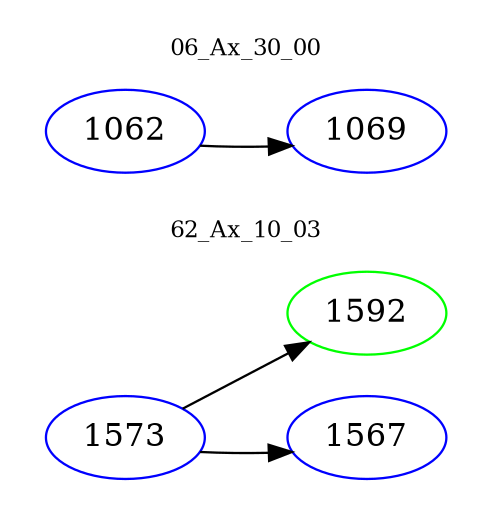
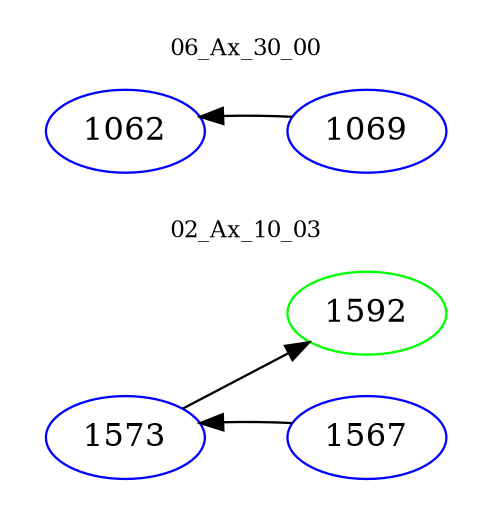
(234, 147) -> (258, 116)
(246, 231) -> (246, 231)
(234, 453) -> (258, 422)
